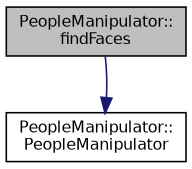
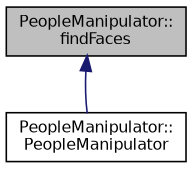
(107, 76) -> (86, 92)
